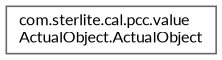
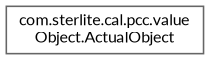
(111, 30) -> (105, 30)
